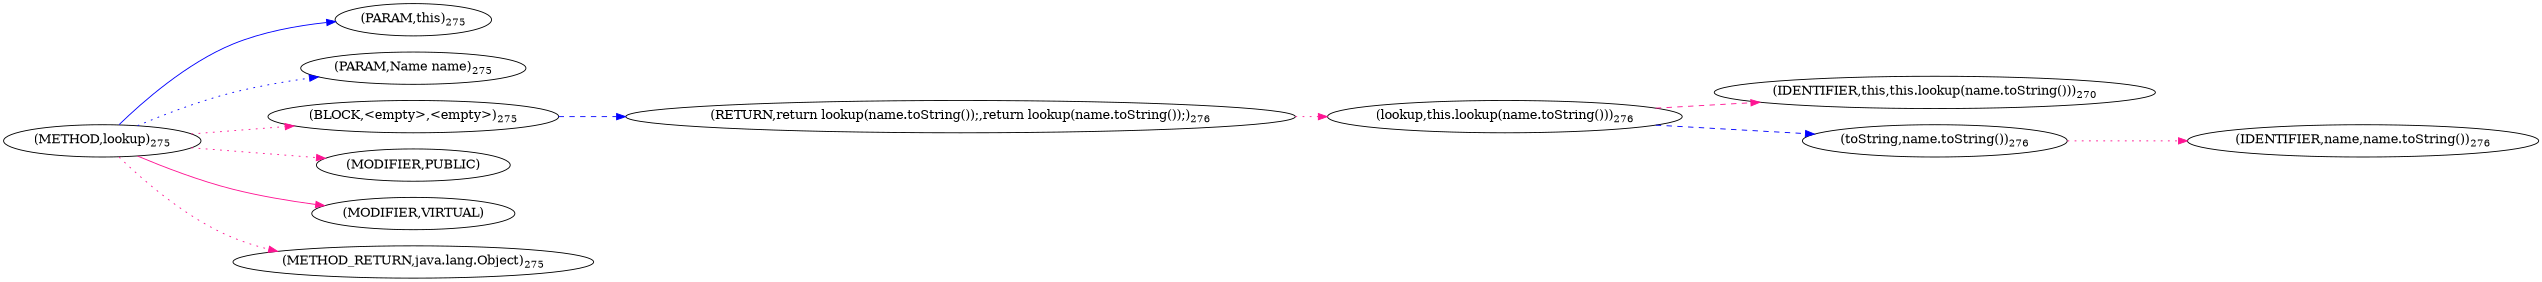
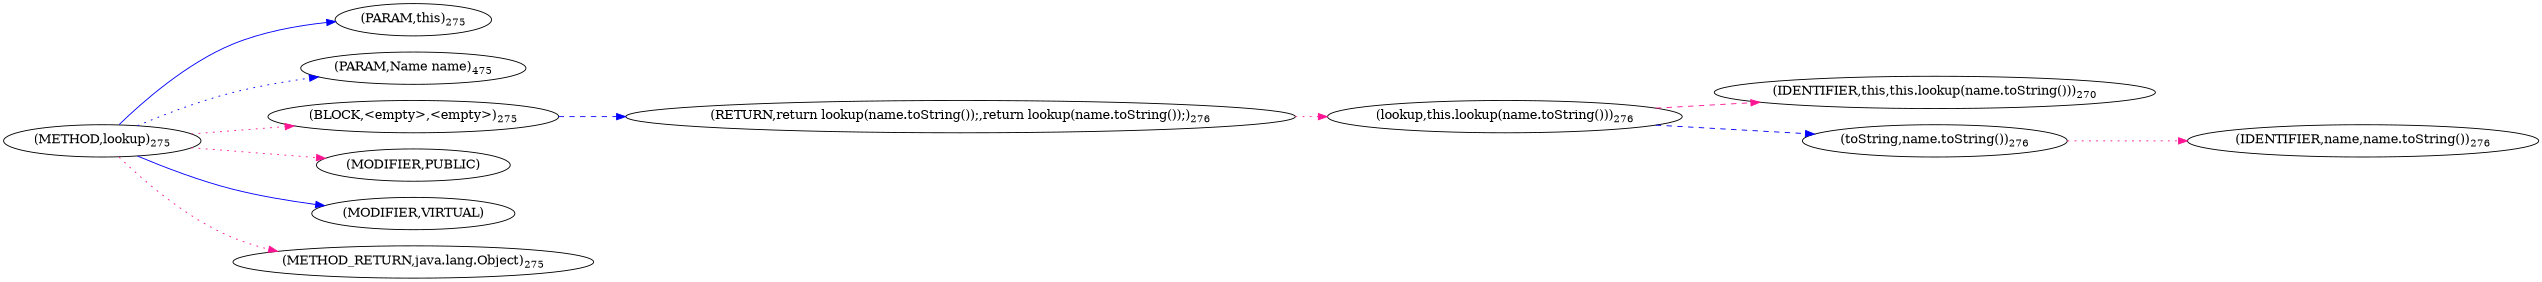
(482, 67) -> (482, 67)
(225, 187) -> (225, 187)
